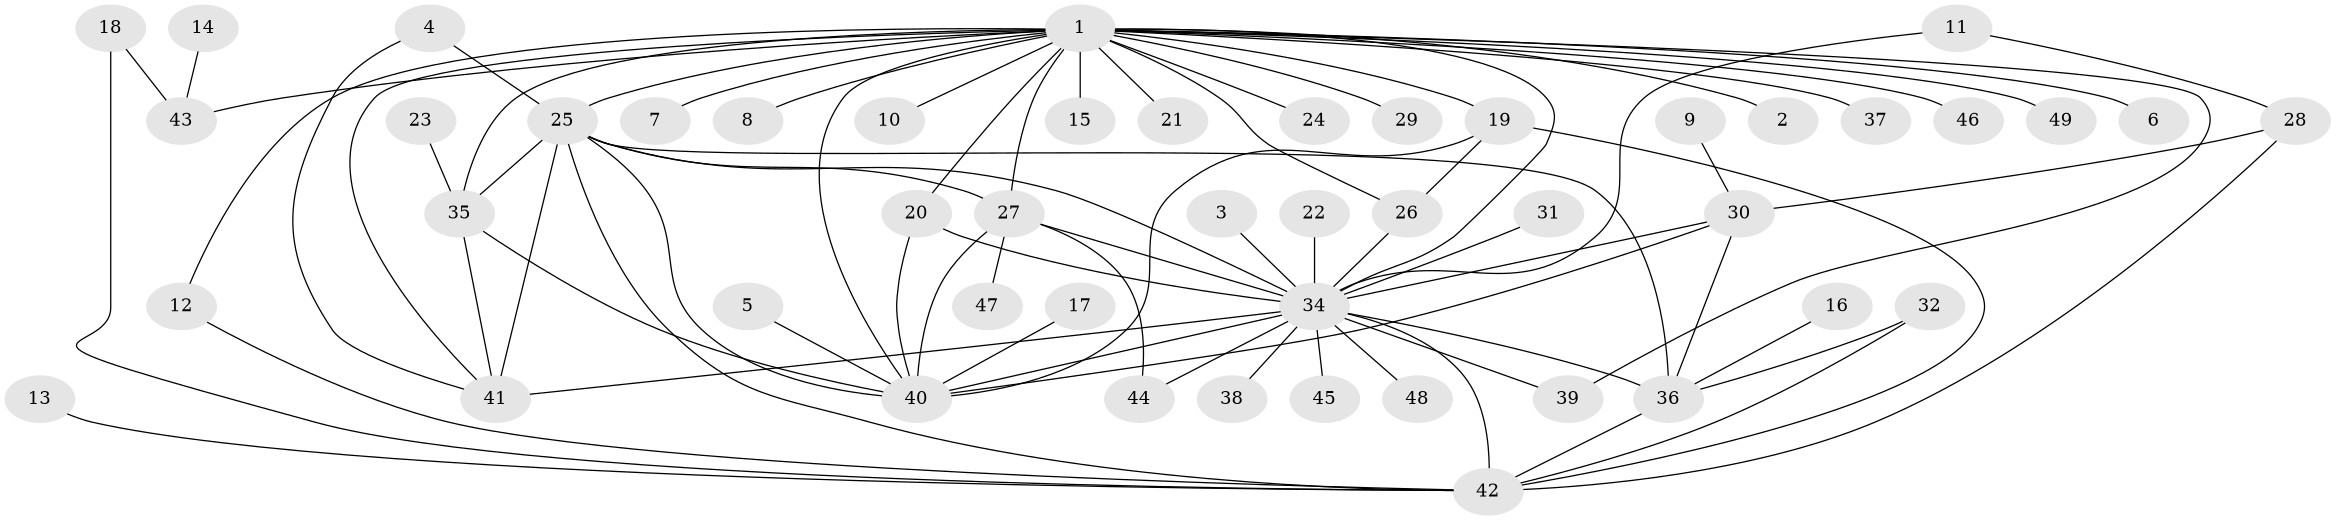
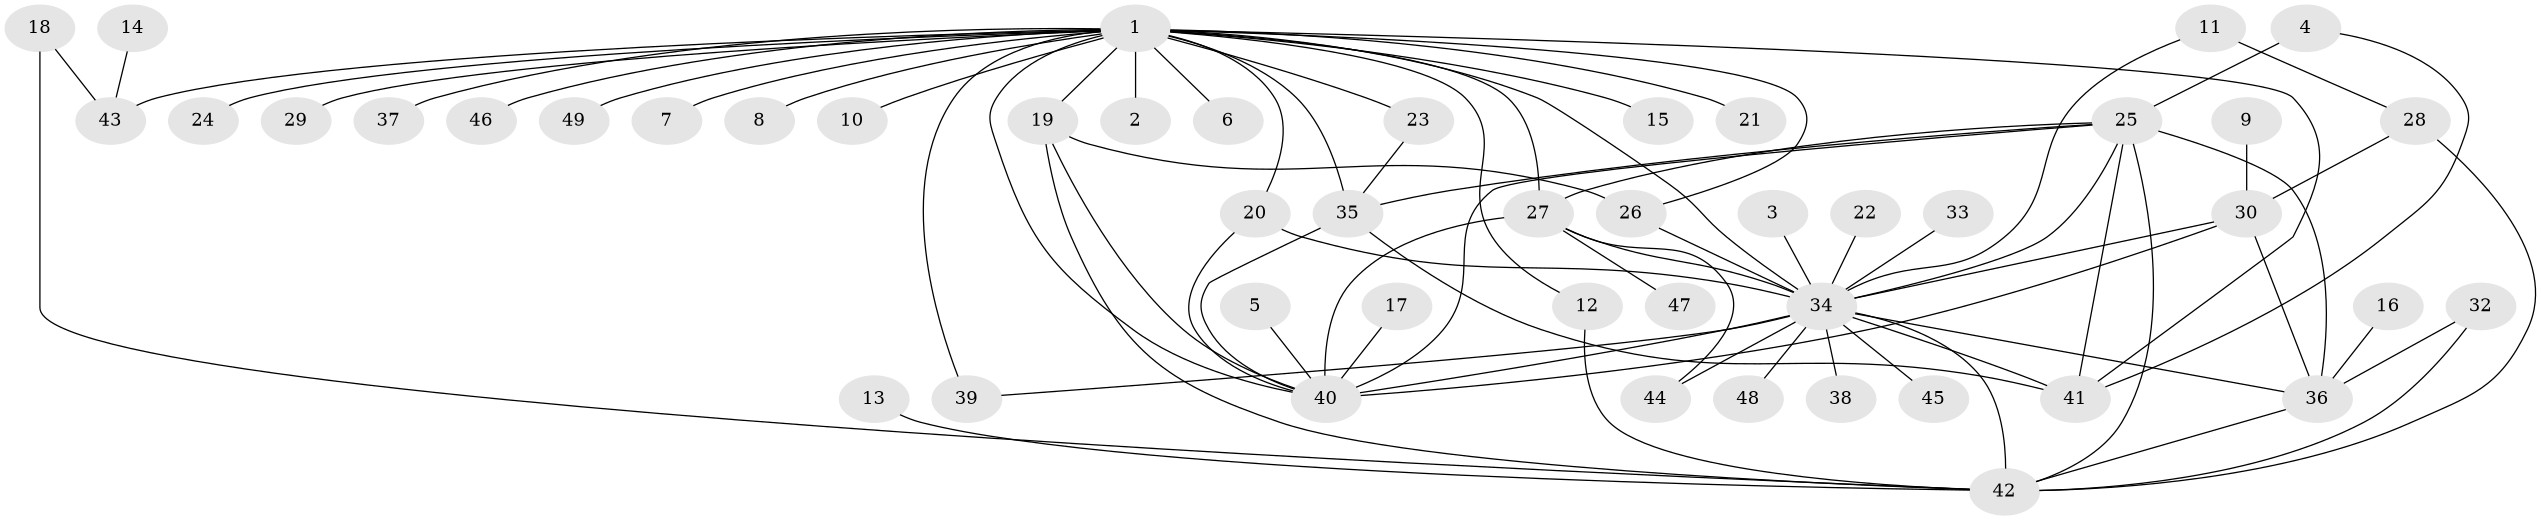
(815, 54) -> (1280, 70)
(1549, 214) -> (1958, 214)
